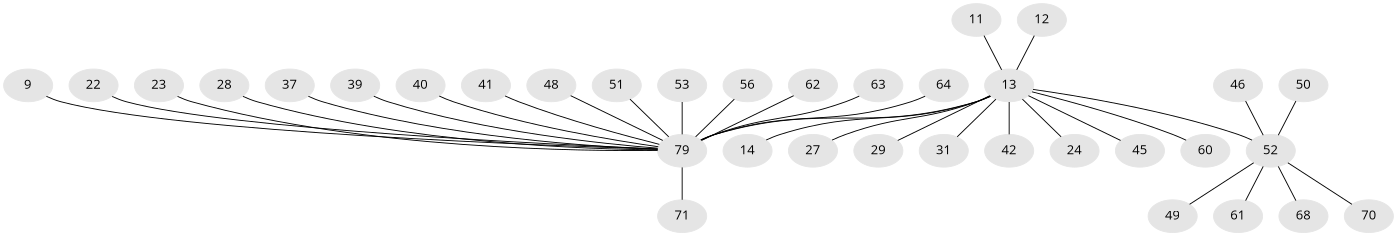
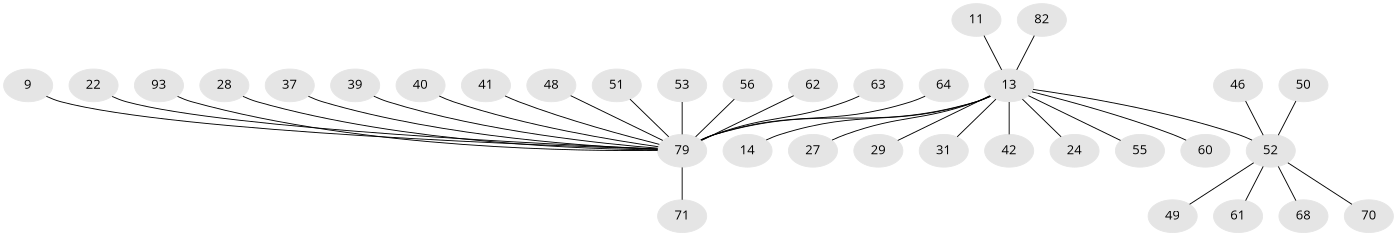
(1042, 20) -> (1042, 20)
(159, 85) -> (159, 85)
(1140, 151) -> (1140, 151)
